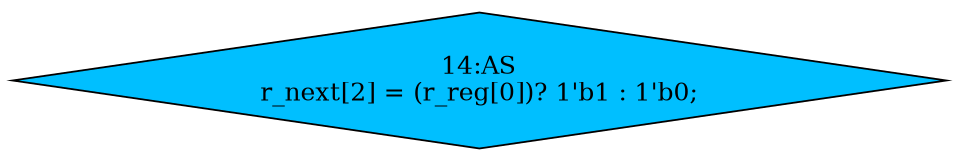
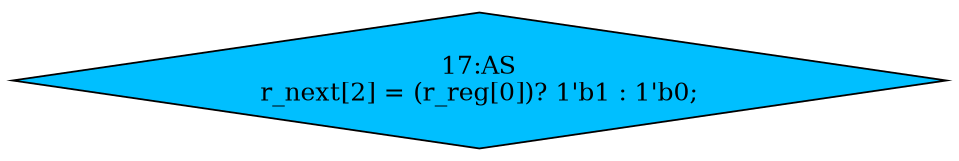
(479, 80) -> (479, 80)
